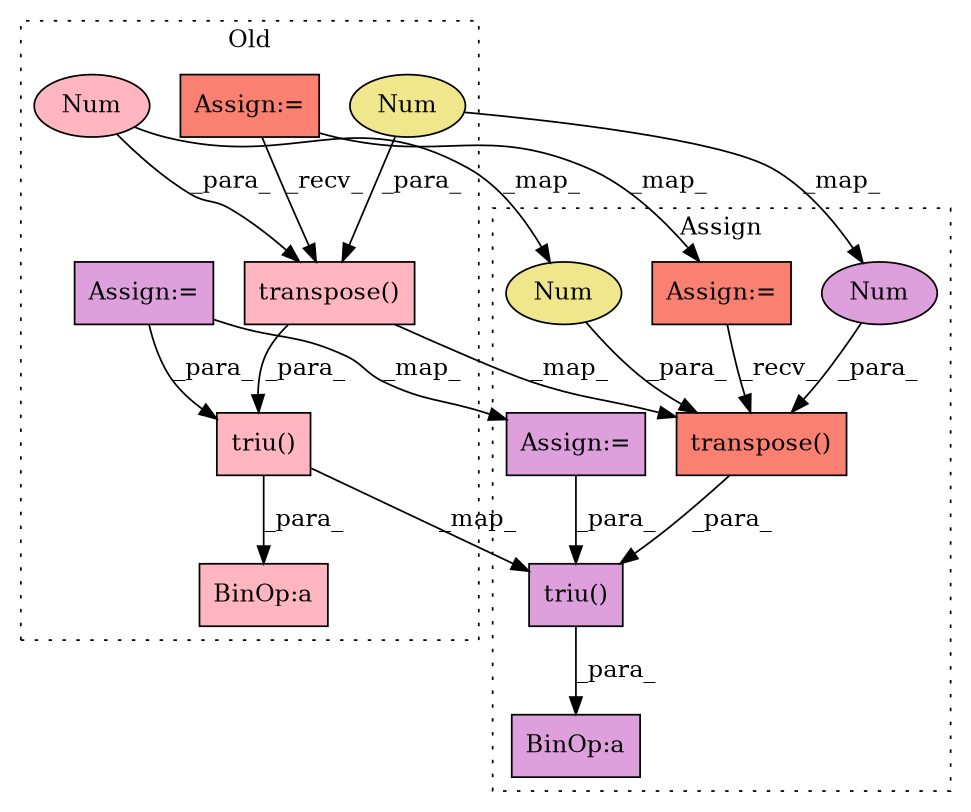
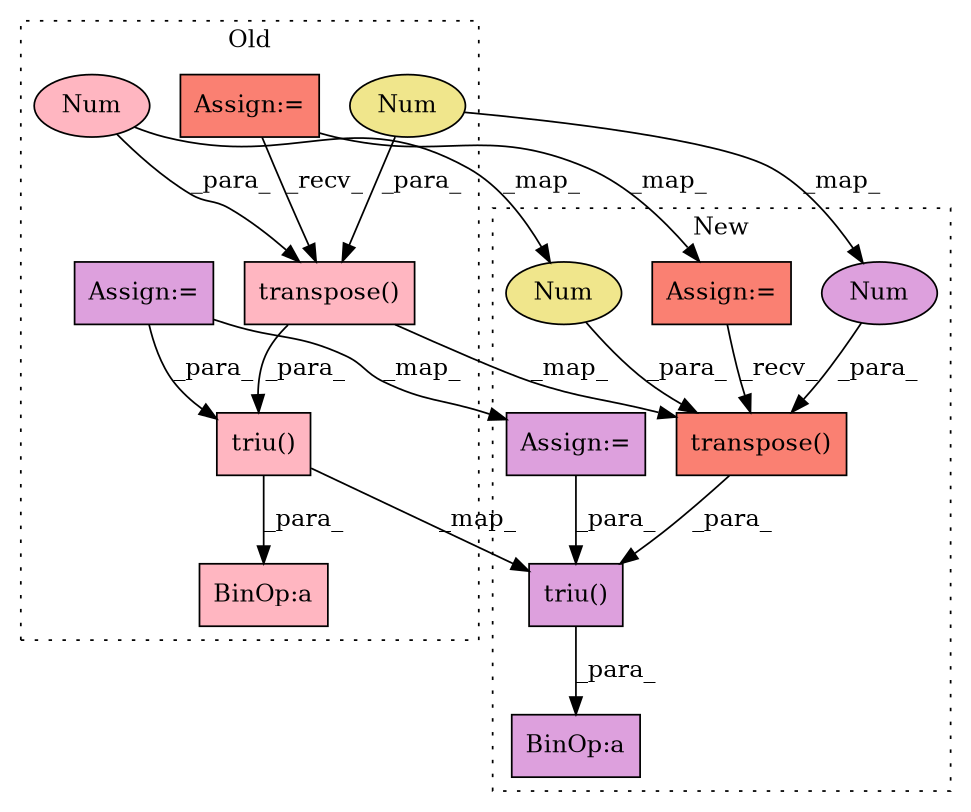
(722, 228) -> (722, 228)
